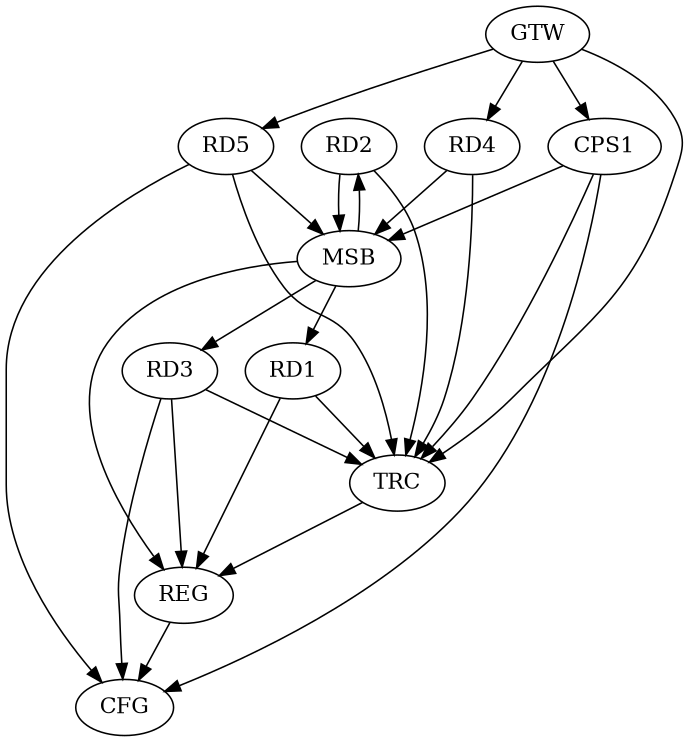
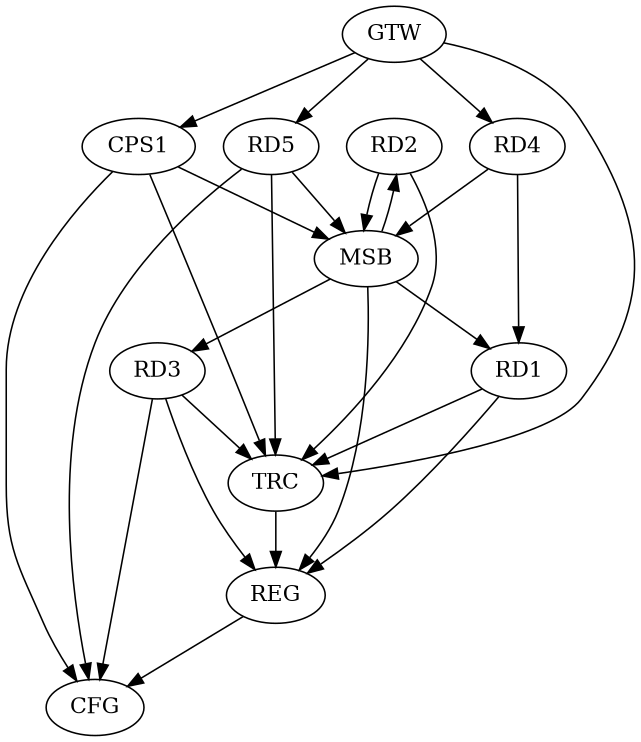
(463, 312) -> (518, 251)
